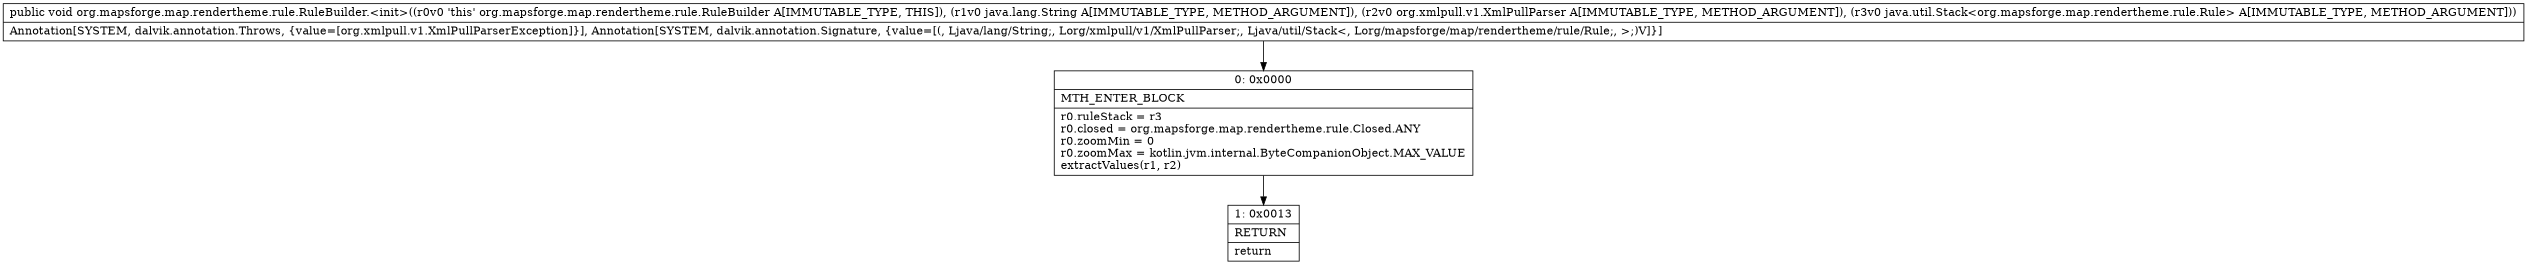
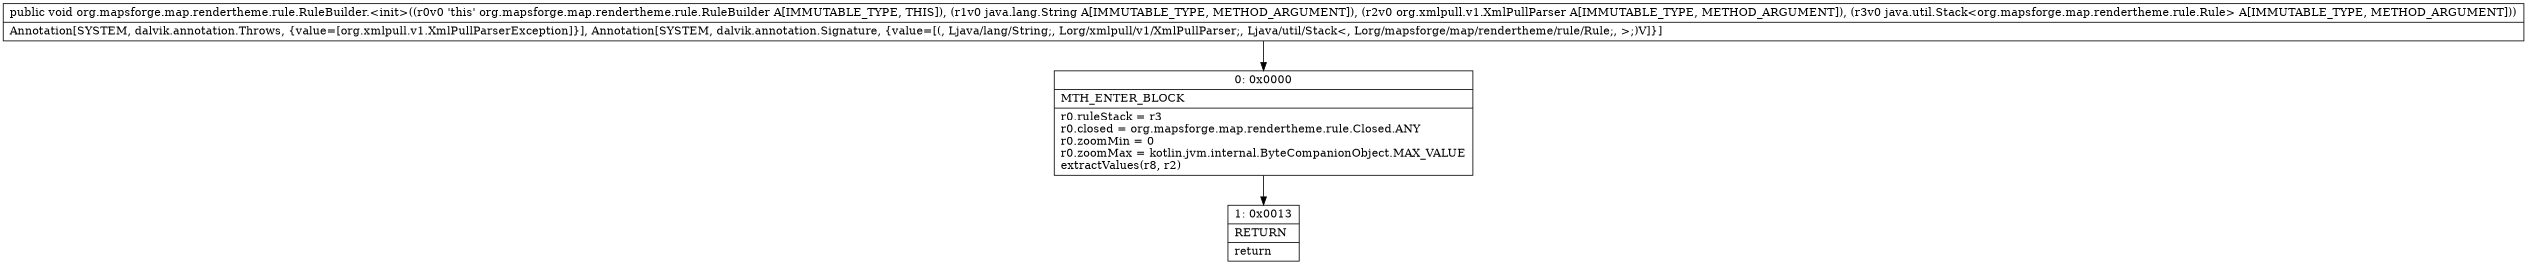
(1121, 166) -> (1121, 166)
